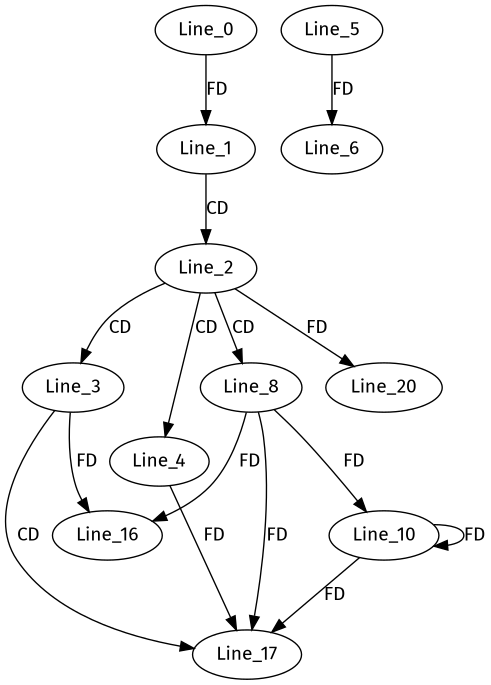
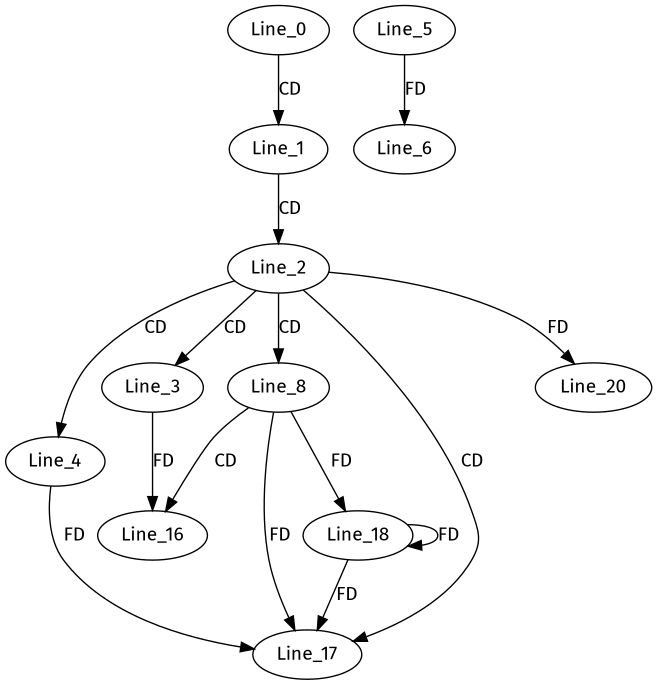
(217, 90) -> (290, 90)
(250, 462) -> (226, 462)
(384, 535) -> (358, 535)
(25, 570) -> (452, 467)
